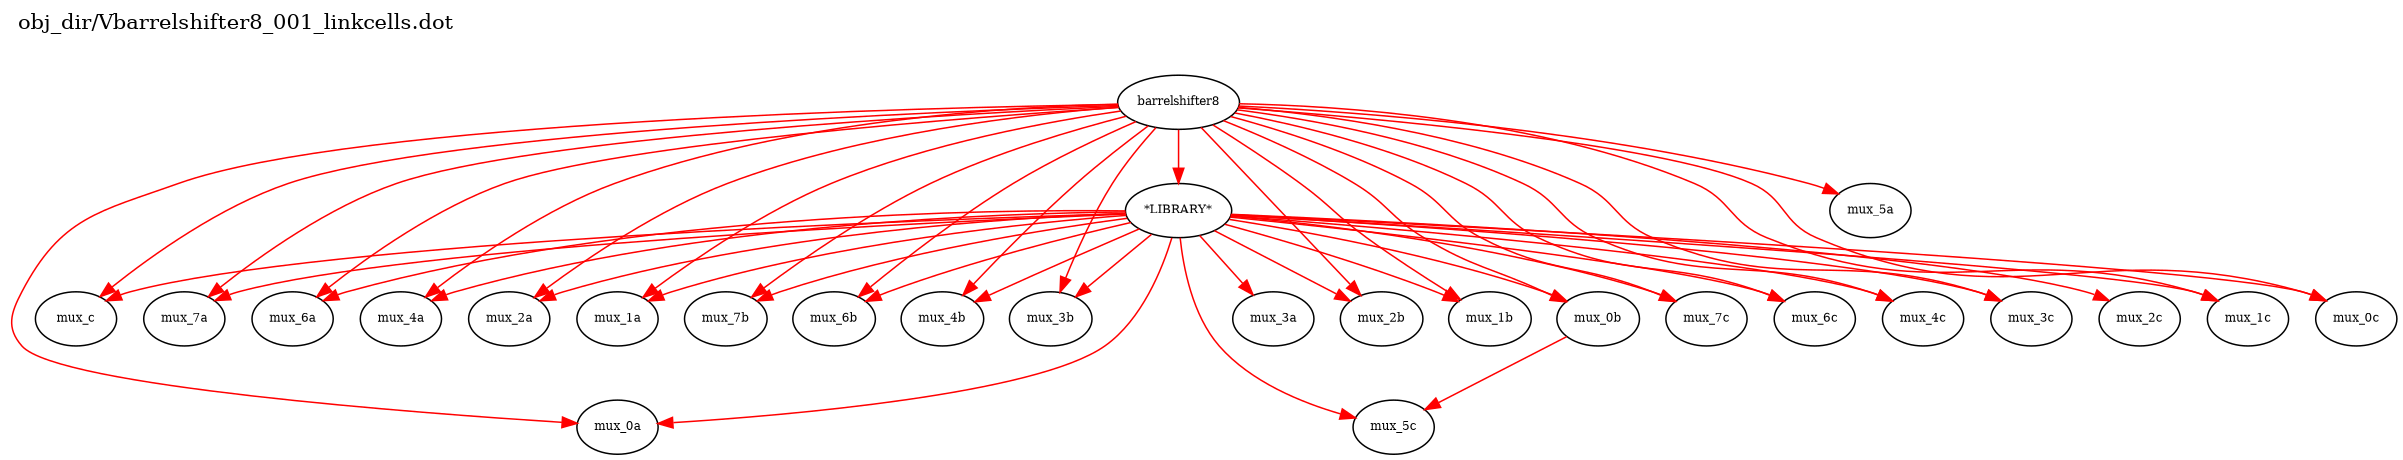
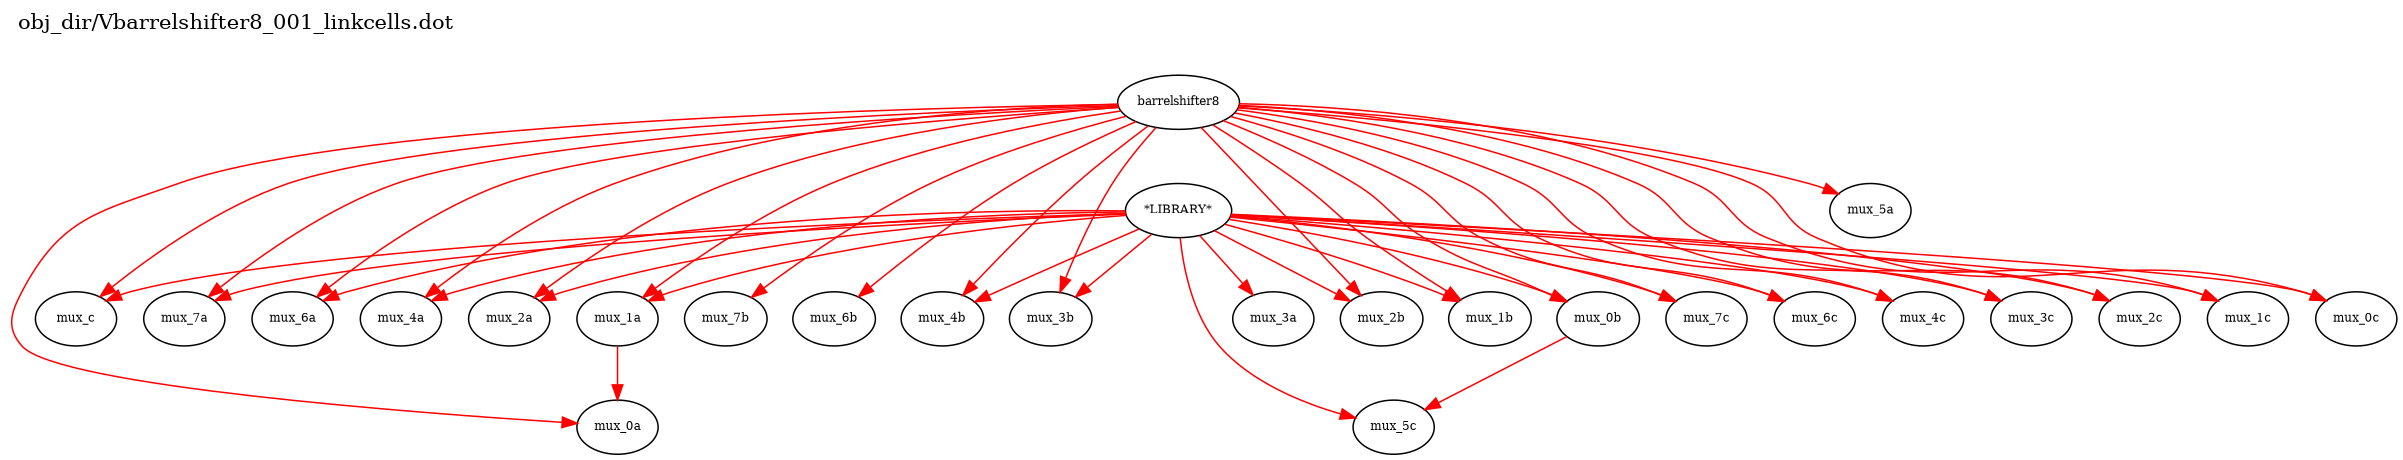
(1179, 149) -> (1668, 205)
(948, 249) -> none
(1023, 249) -> none
(957, 391) -> (618, 366)
